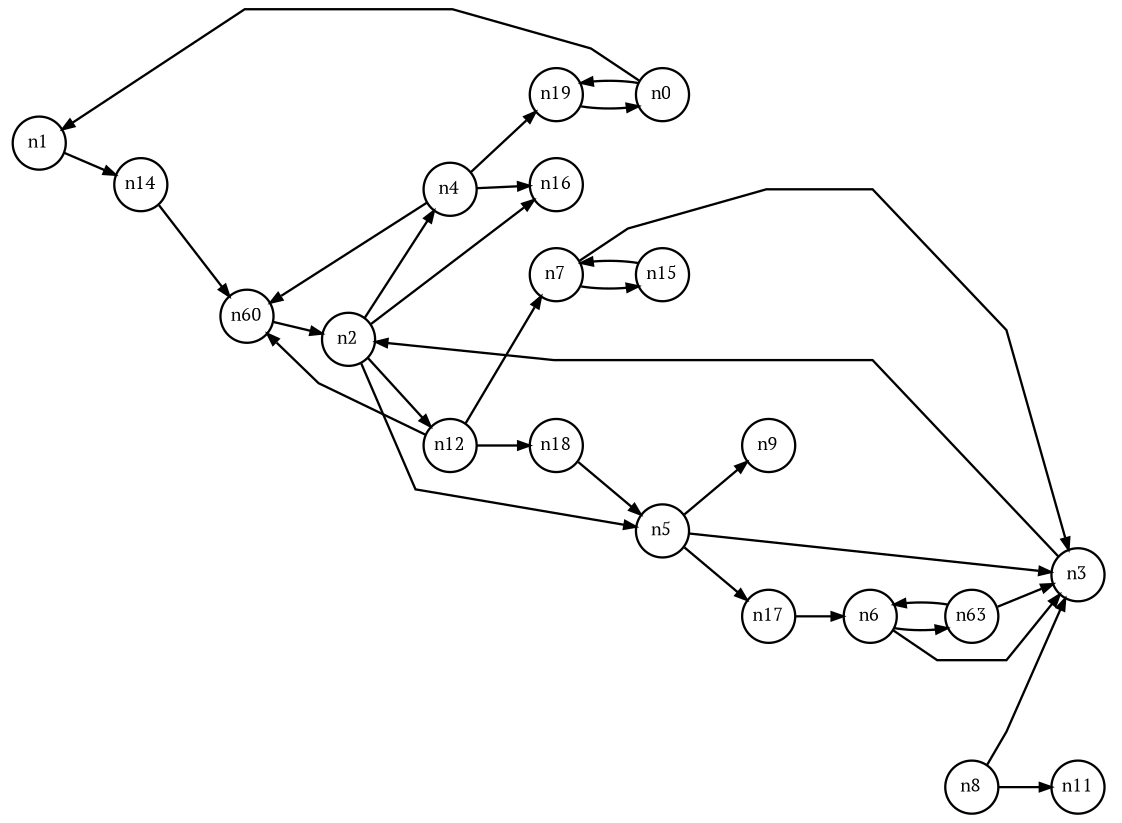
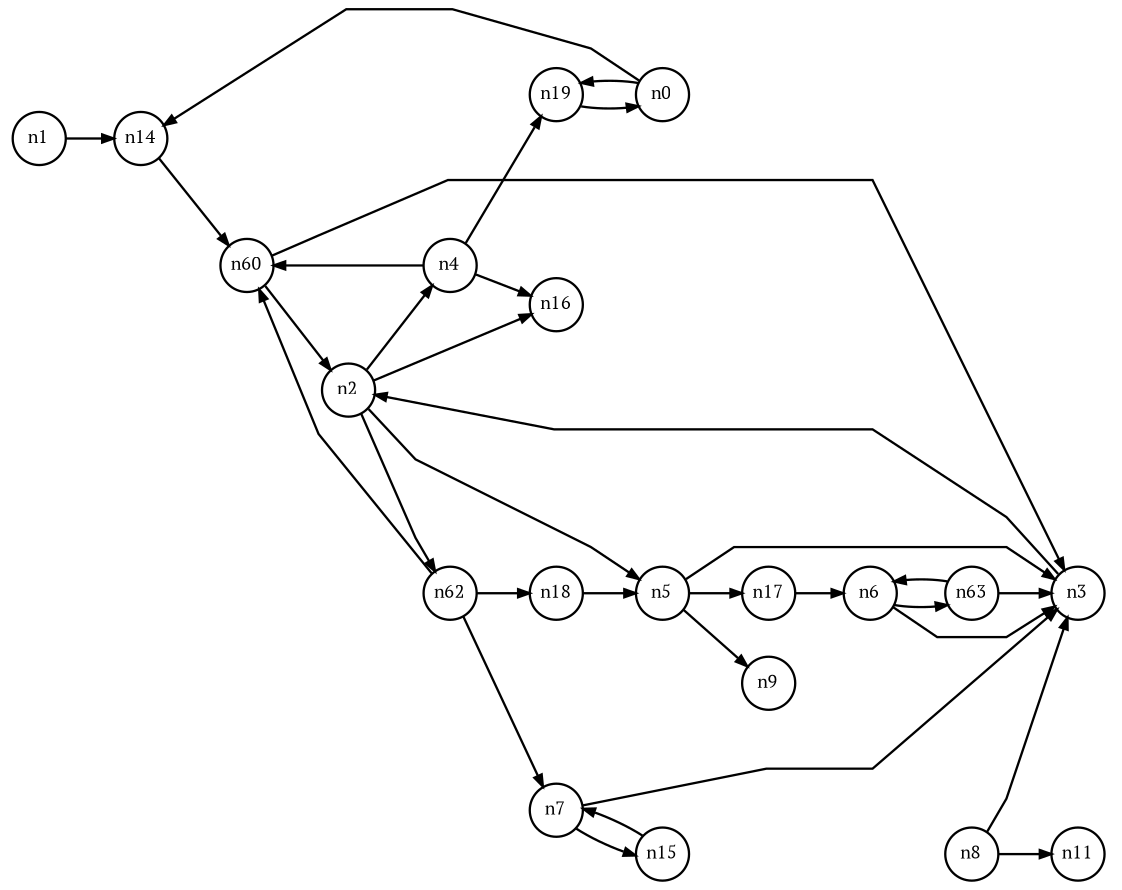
(346, 9) -> (398, 9)
none -> (776, 180)
(450, 446) -> (450, 593)
